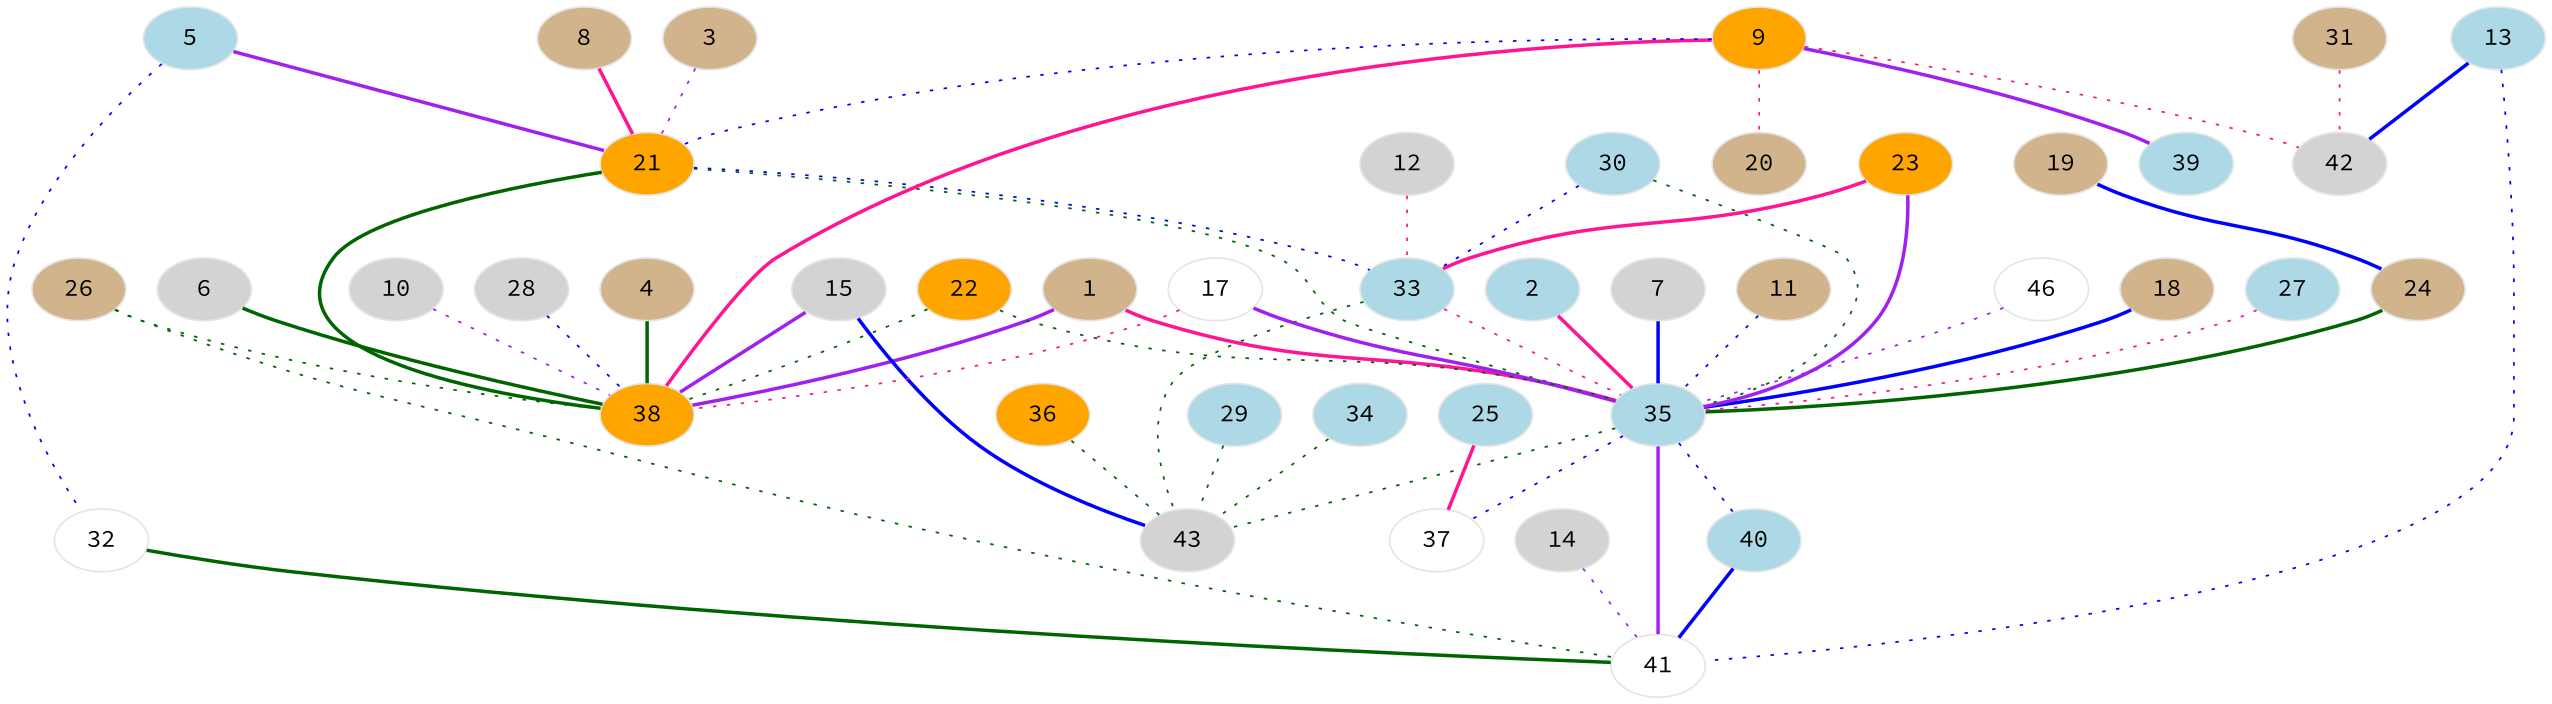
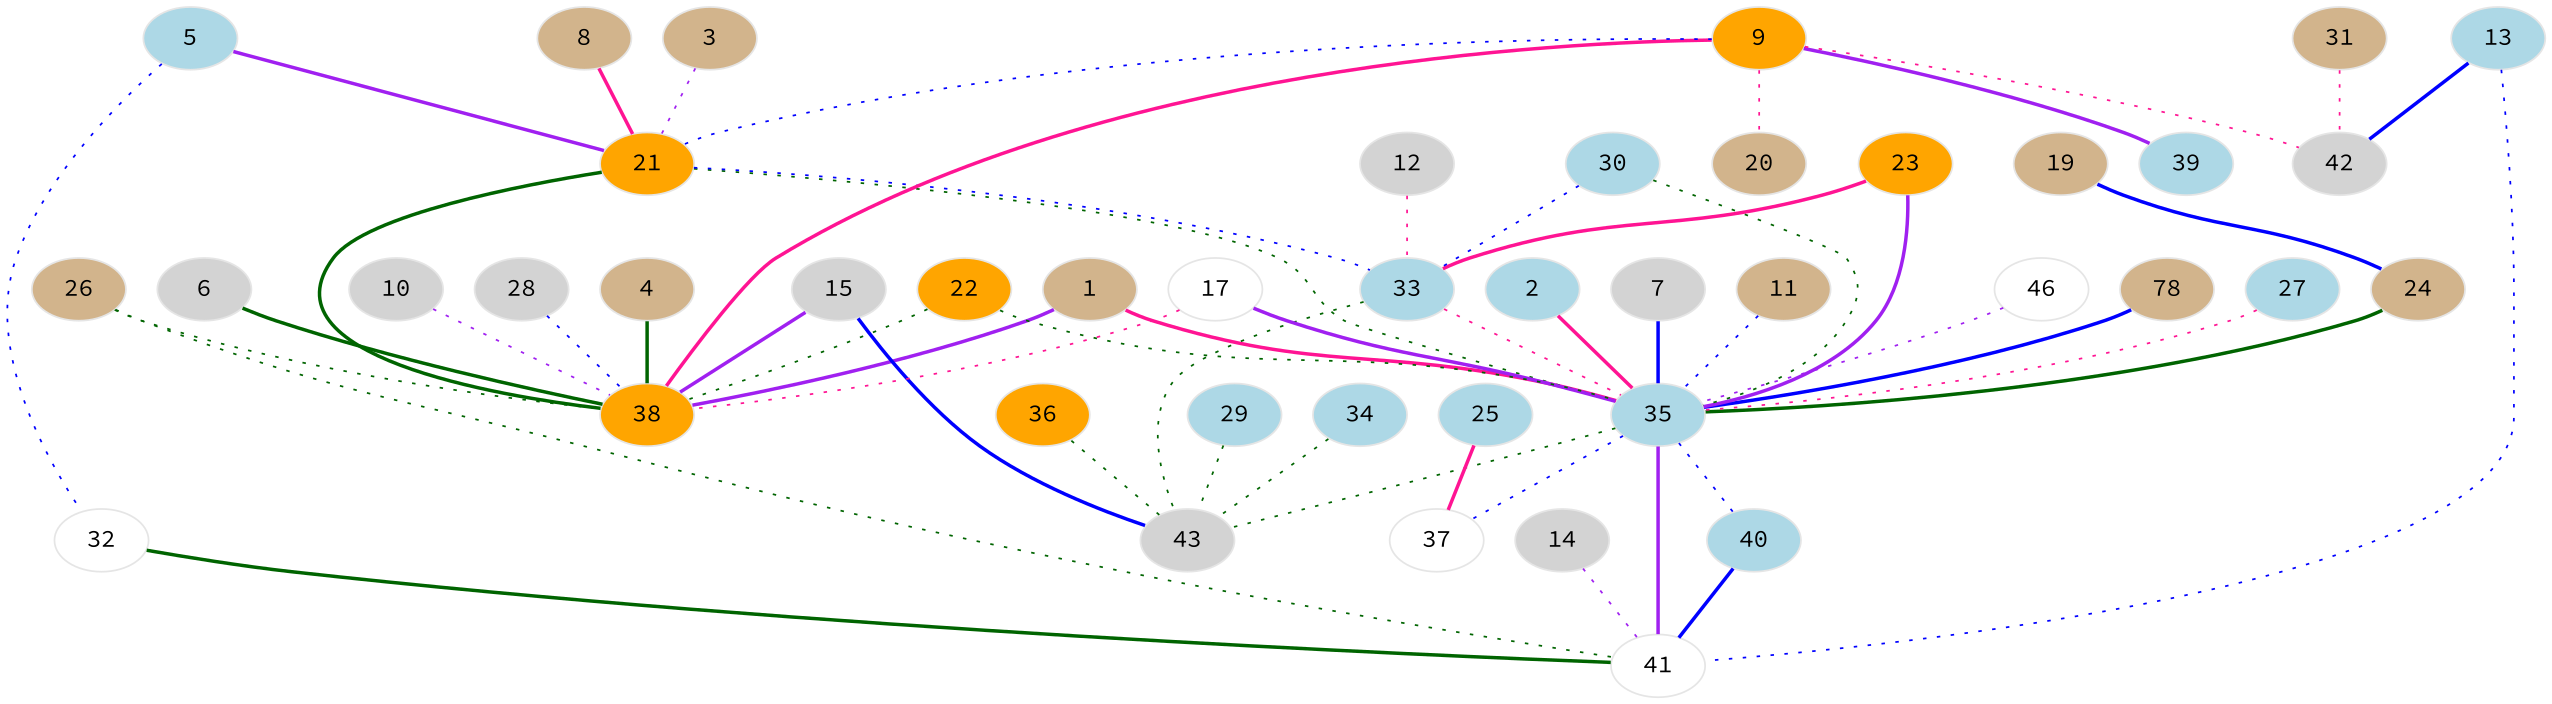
(2167, 289) -> (2167, 289)
